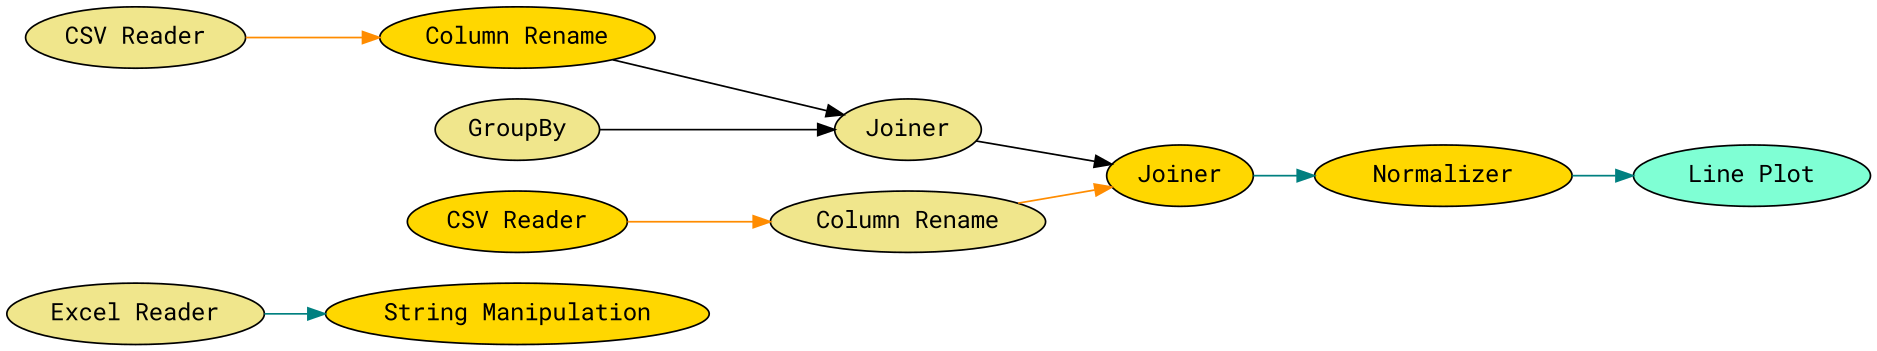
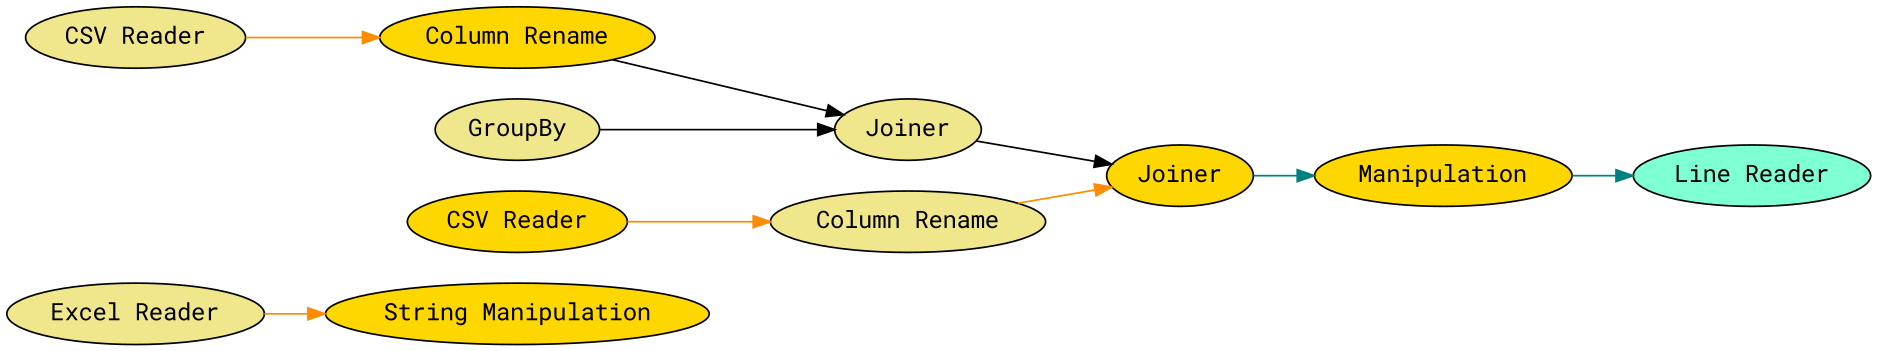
(1443, 176) -> (1443, 176)
(1752, 176) -> (1752, 176)
(286, 314) -> (286, 314)
